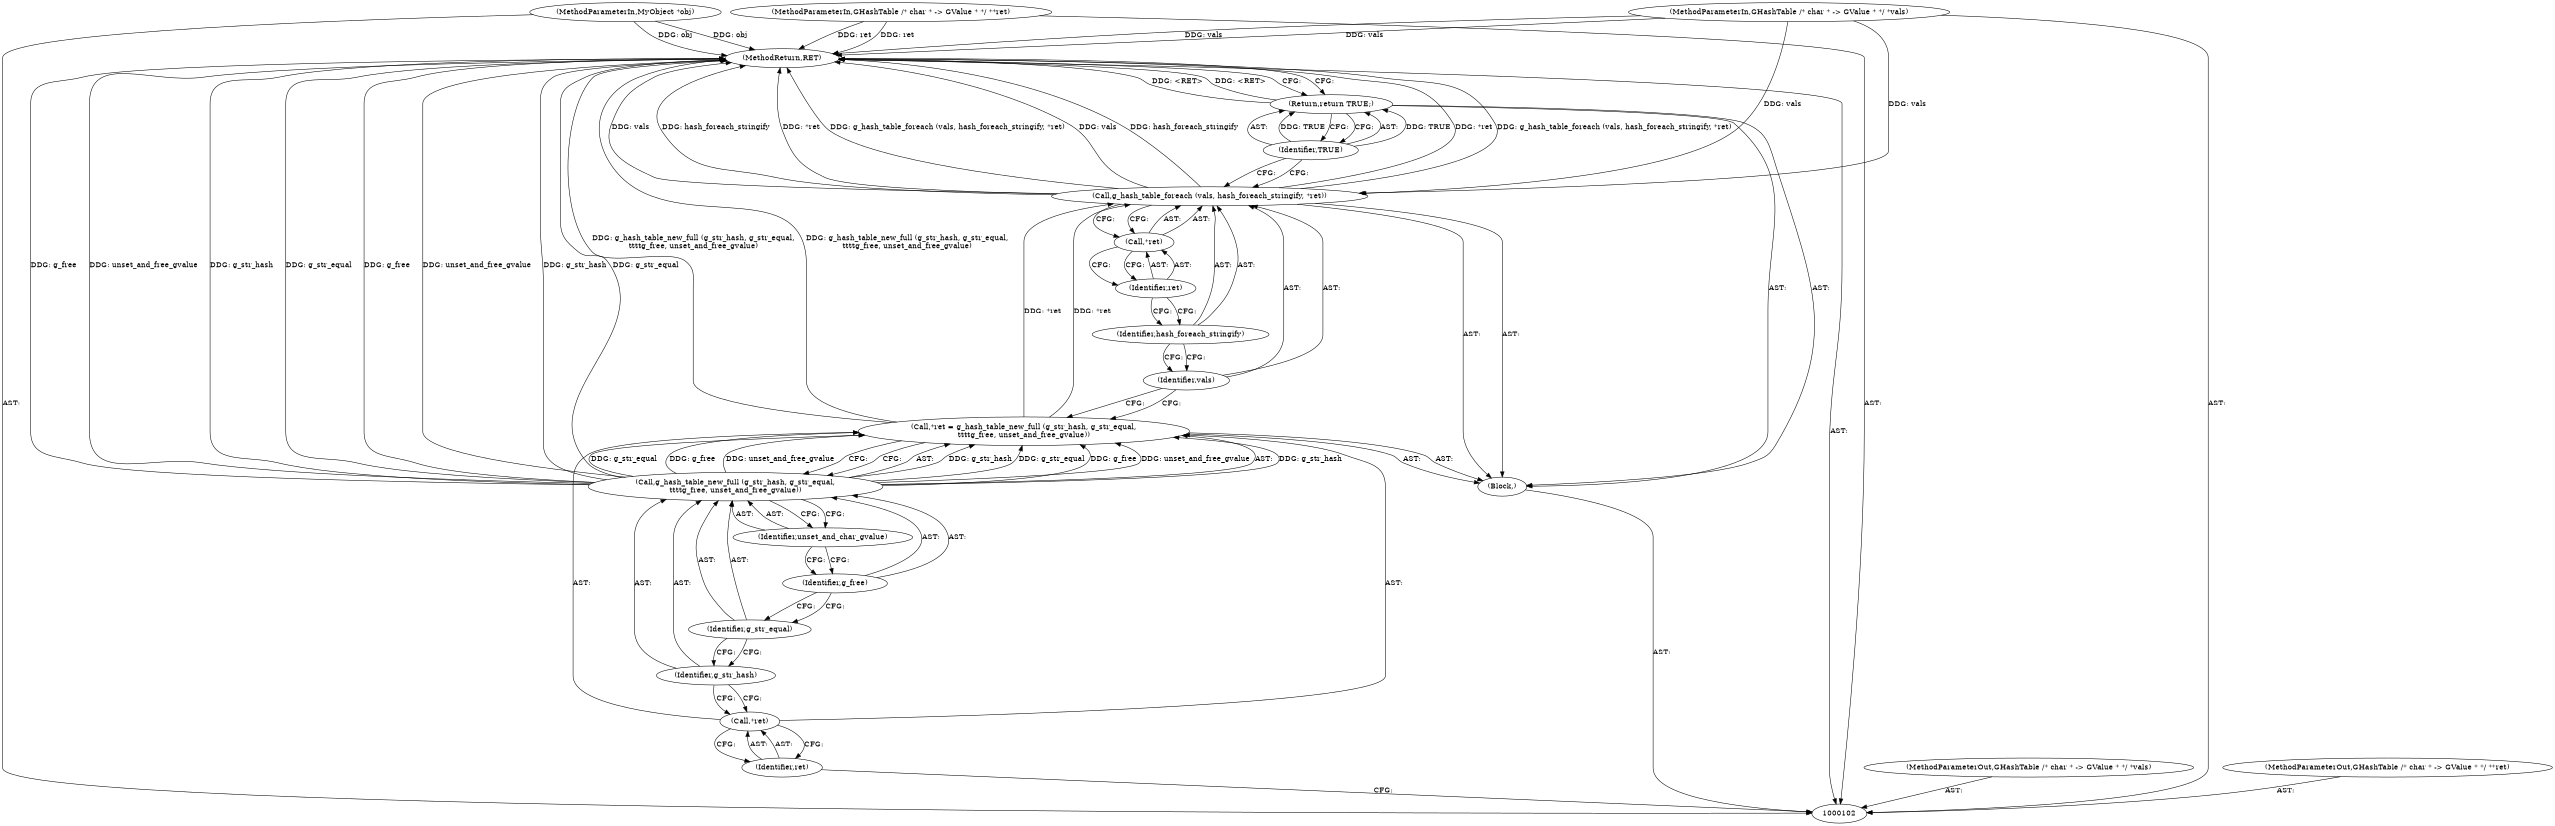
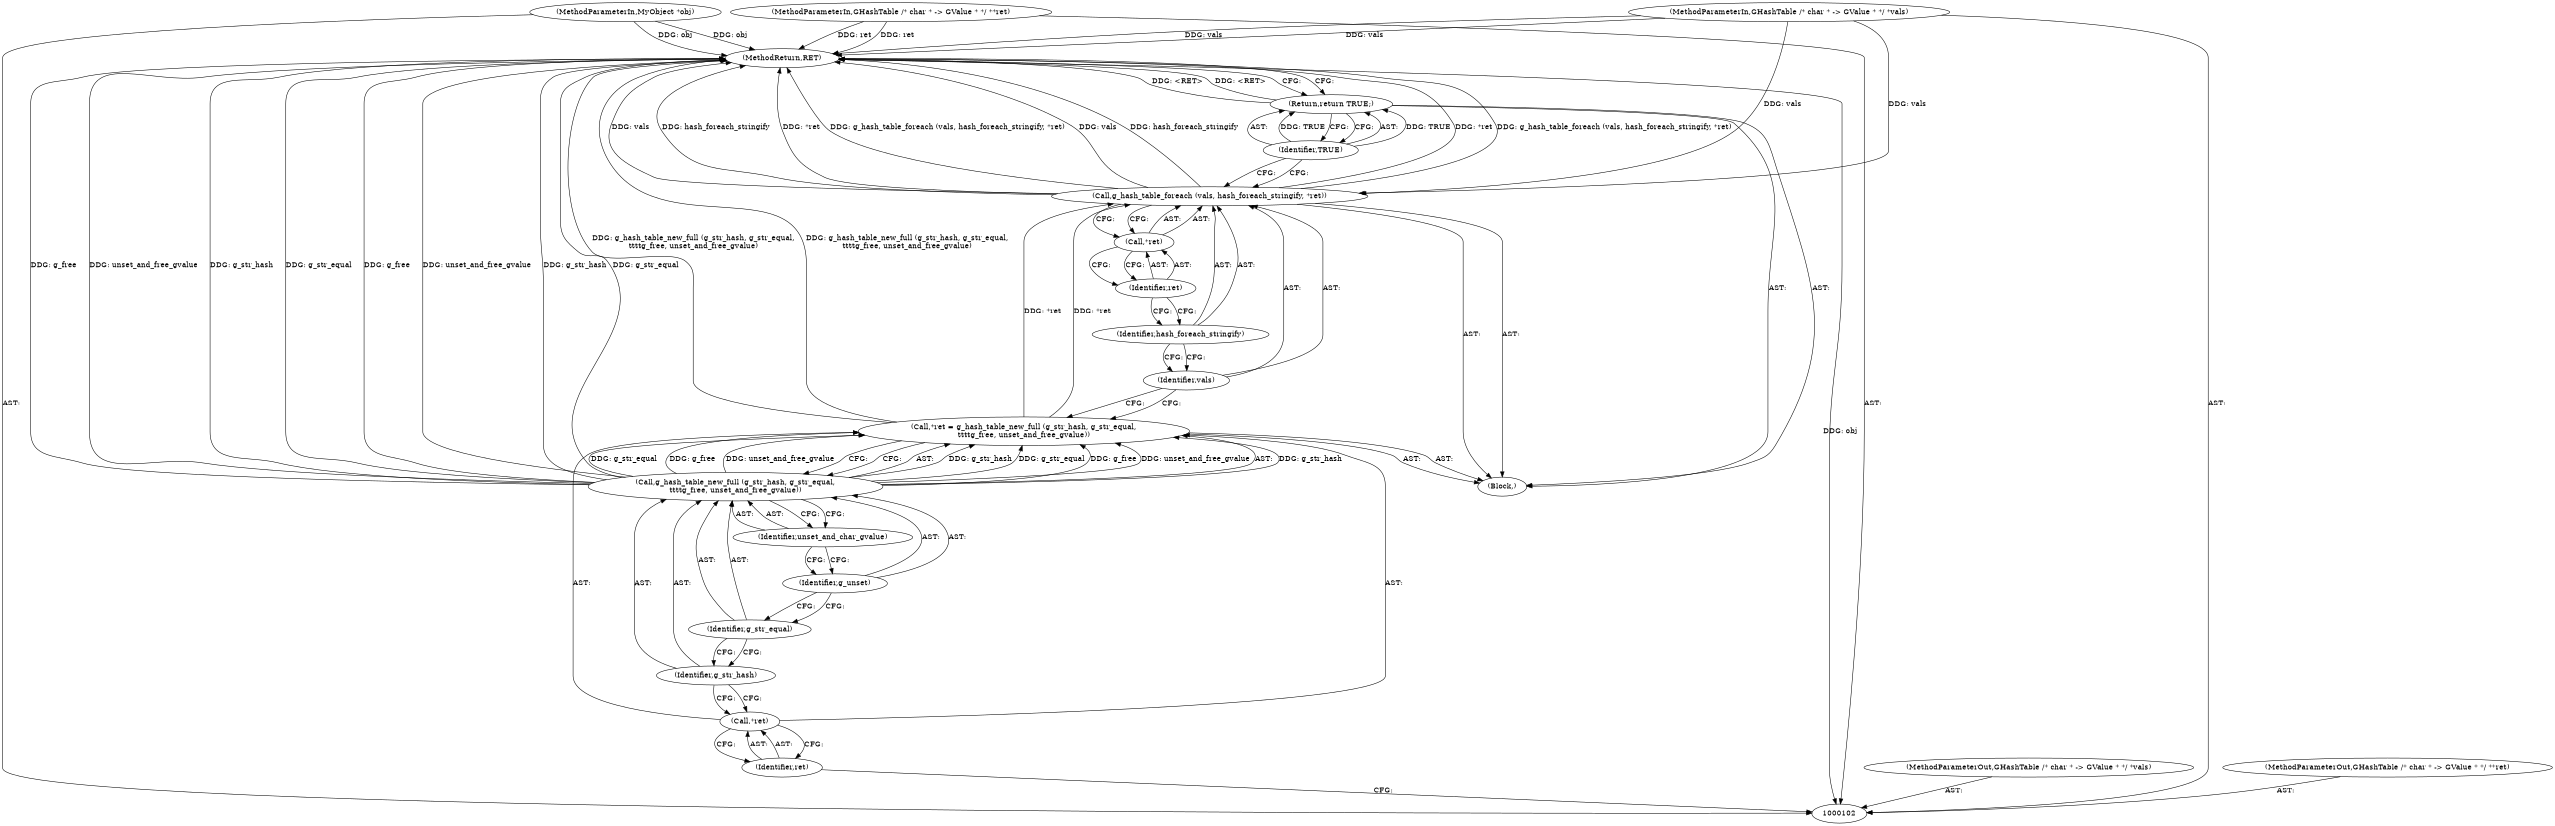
(1840, 431) -> (1840, 431)
(835, 583) -> (835, 583)
(1653, 665) -> none
